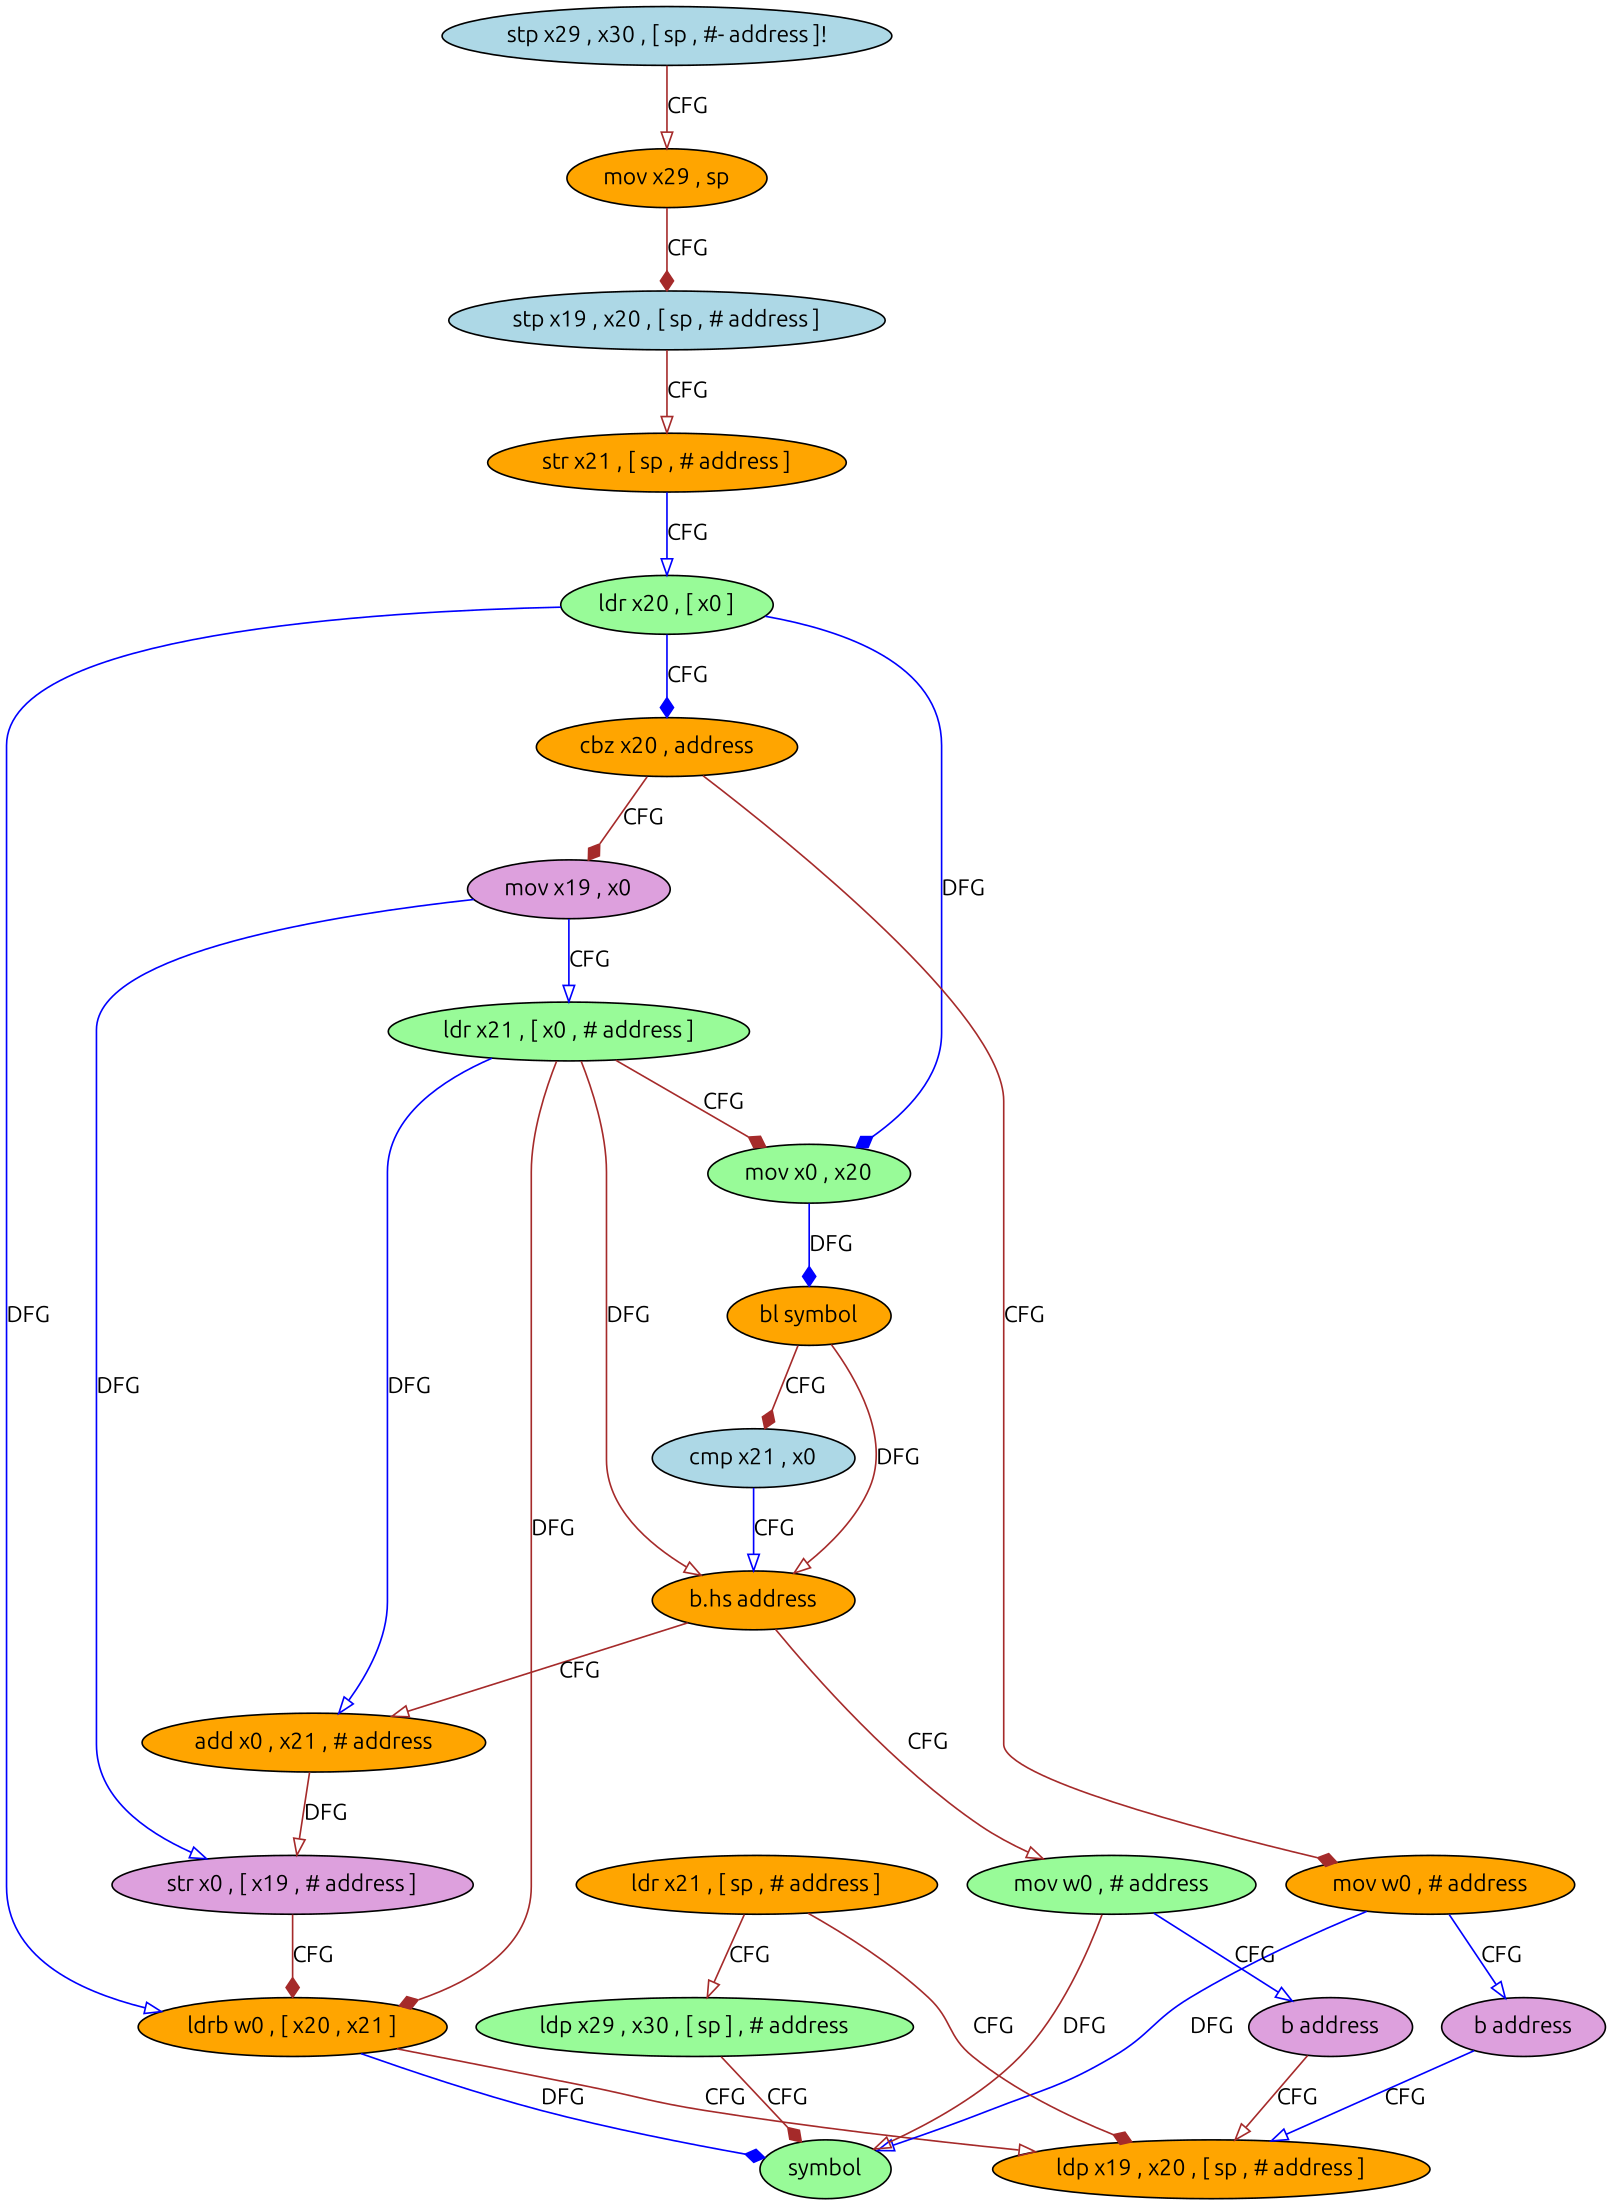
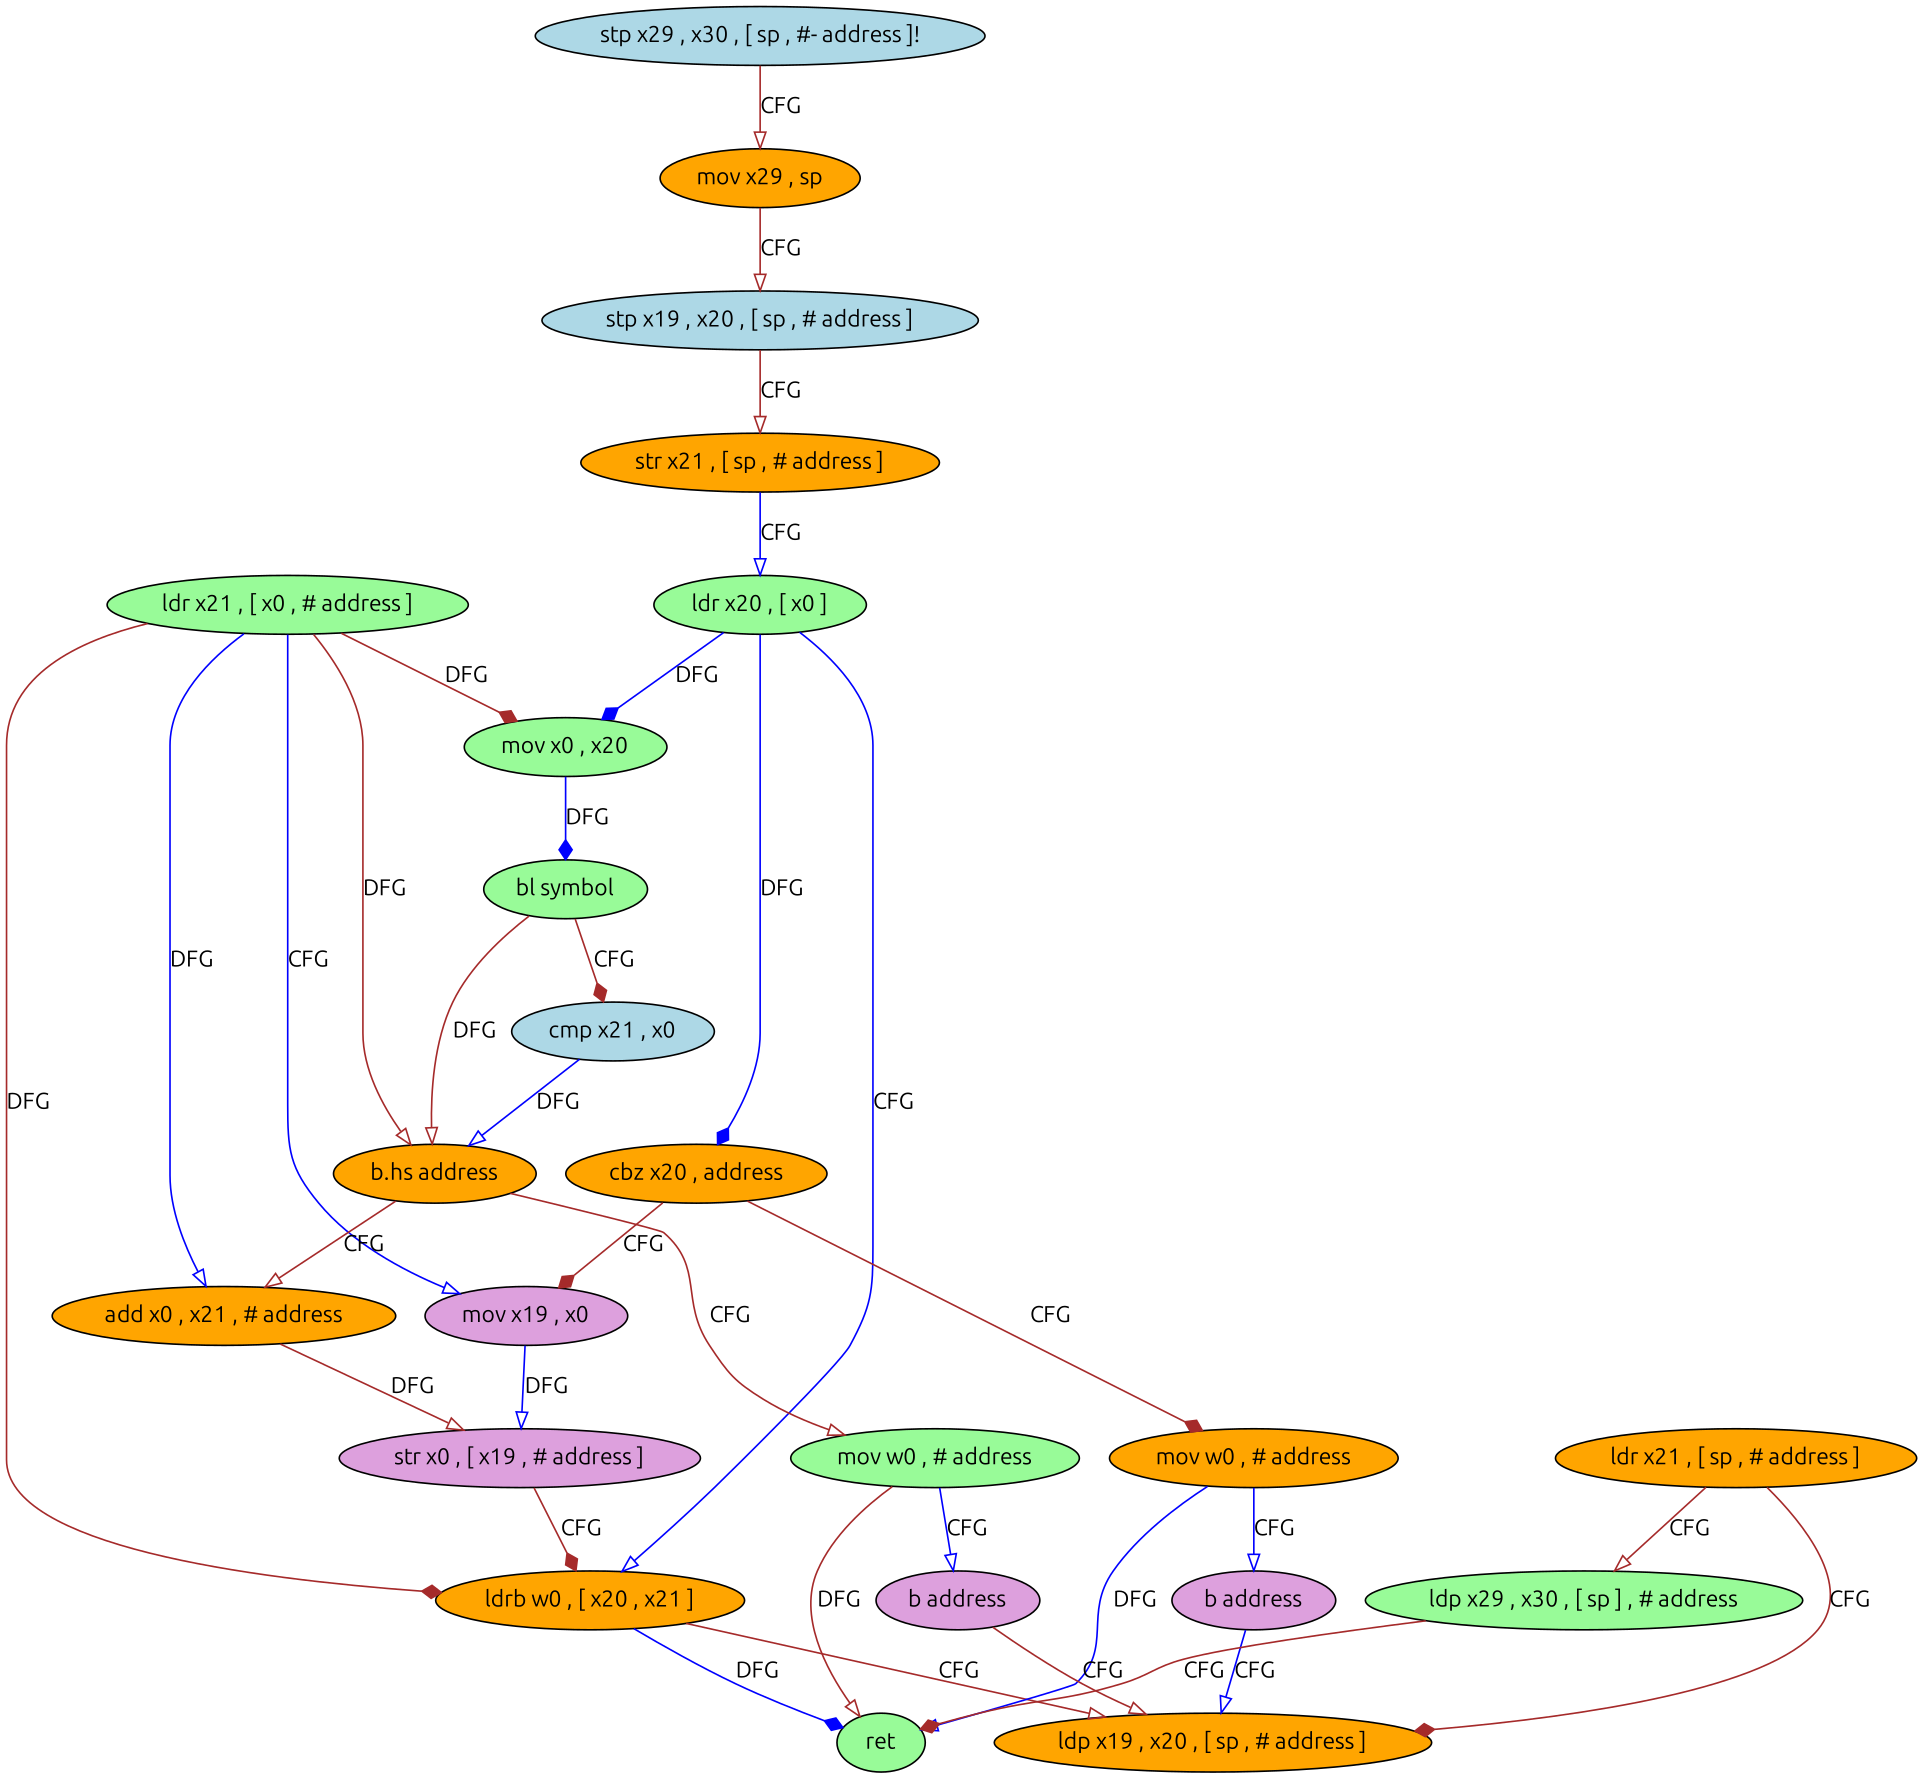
(667, 239) -> (760, 241)
(687, 676) -> (782, 889)
(569, 952) -> (288, 999)
(723, 1103) -> (467, 676)
(29, 1316) -> (893, 1103)
(809, 1316) -> (566, 889)
(774, 1529) -> (558, 1103)
(826, 2169) -> (881, 1743)
